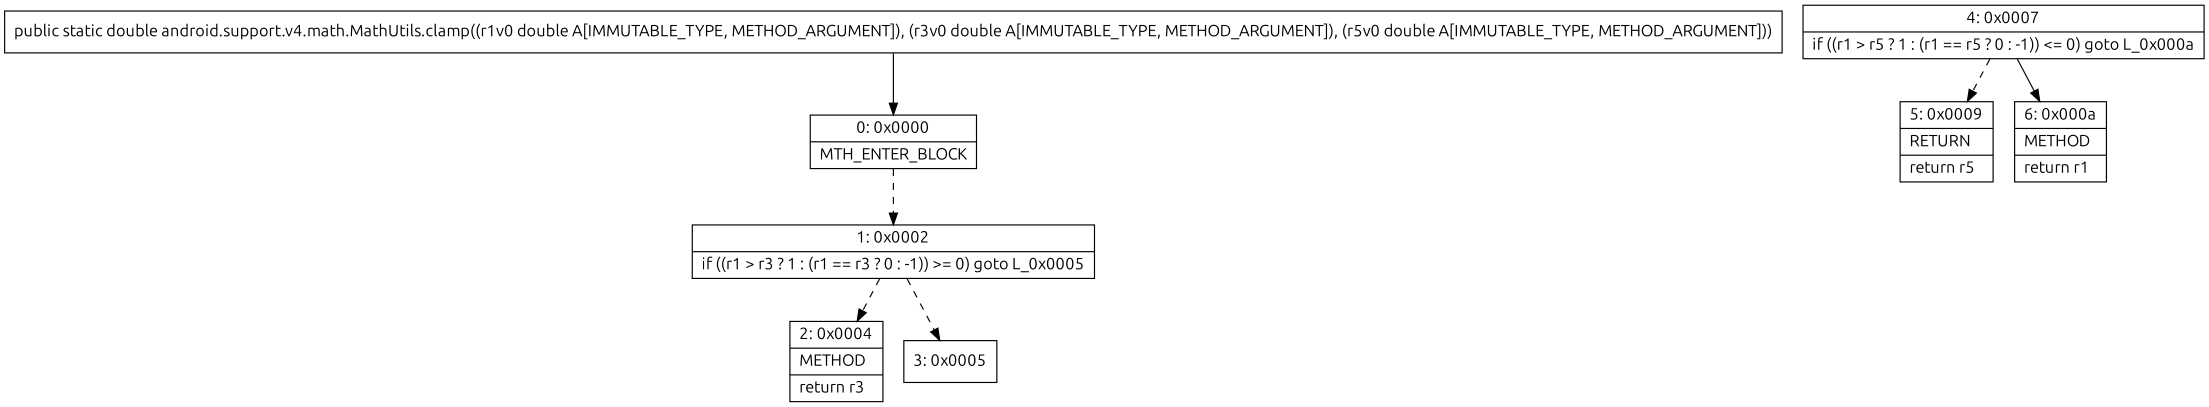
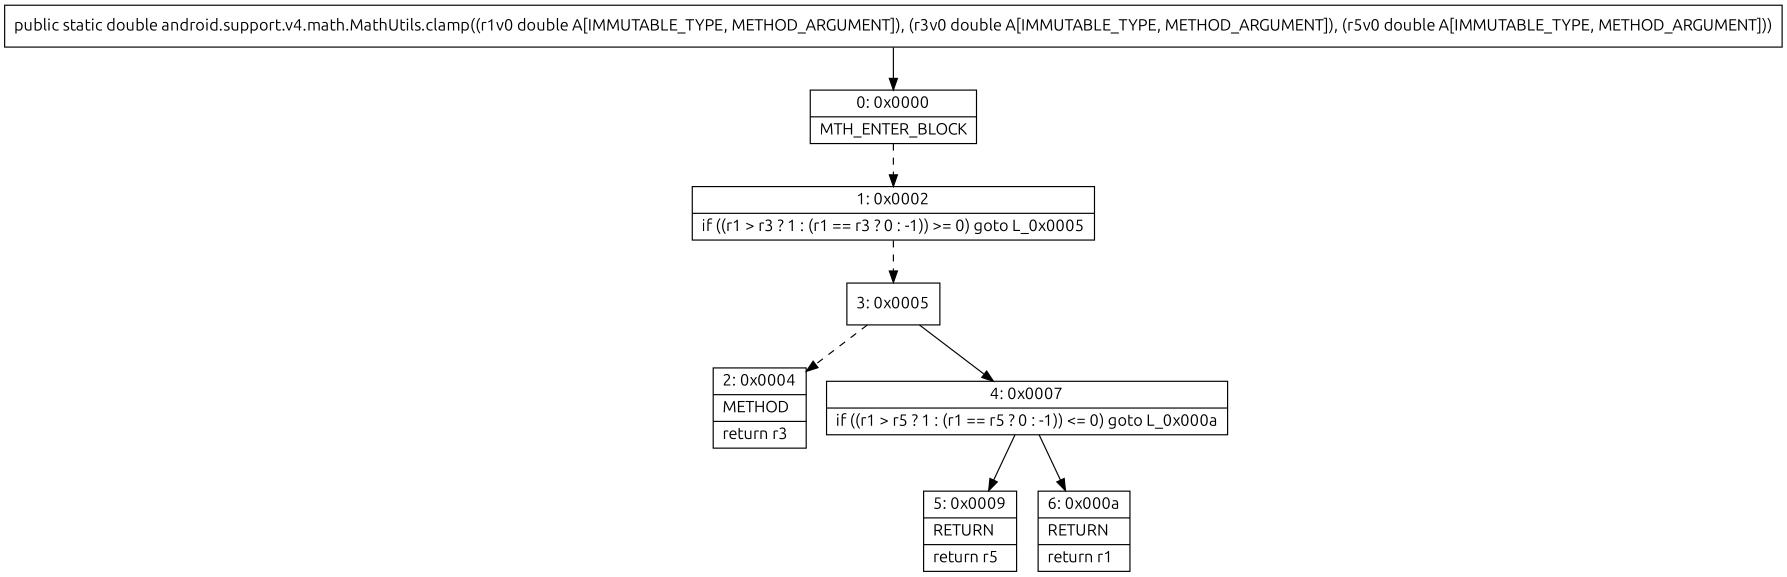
(1981, 75) -> (1004, 457)
(2058, 141) -> (1078, 531)
(871, 295) -> (841, 345)
none -> (952, 350)
